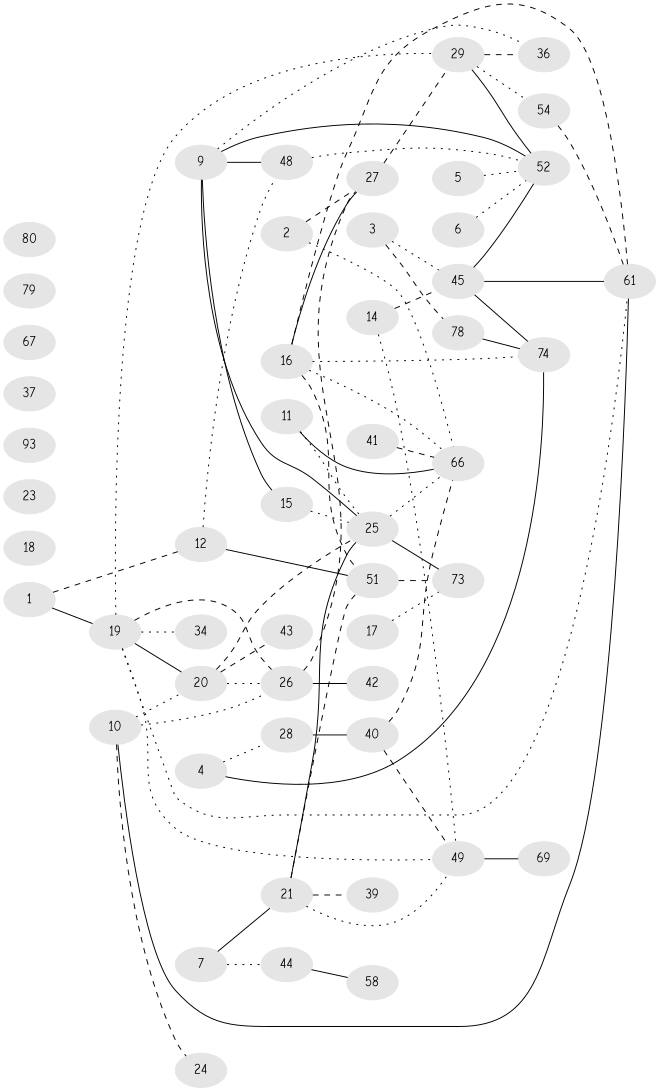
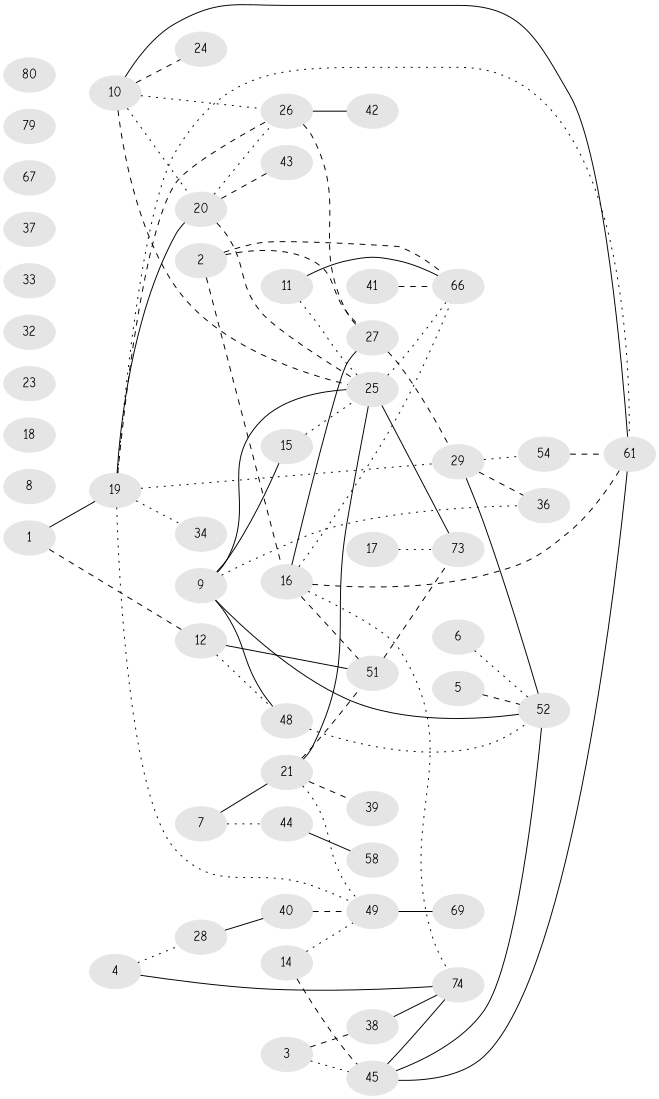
(501, 173) -> (501, 700)
none -> (180, 292)
(413, 319) -> (336, 243)
none -> (30, 332)
(458, 333) -> (373, 1027)
none -> (244, 421)
(30, 445) -> (30, 281)
none -> (30, 487)
(423, 616) -> none
